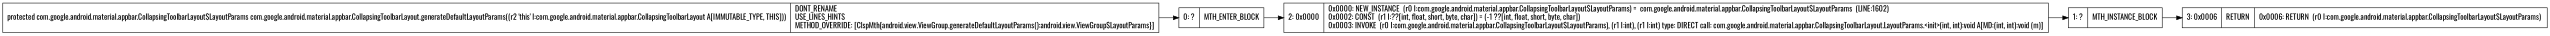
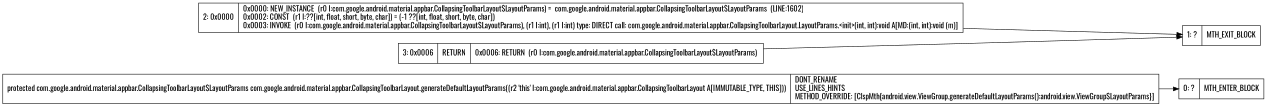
(1271, 18) -> none
(2125, 18) -> (1231, 35)
(2169, 18) -> (970, 43)
